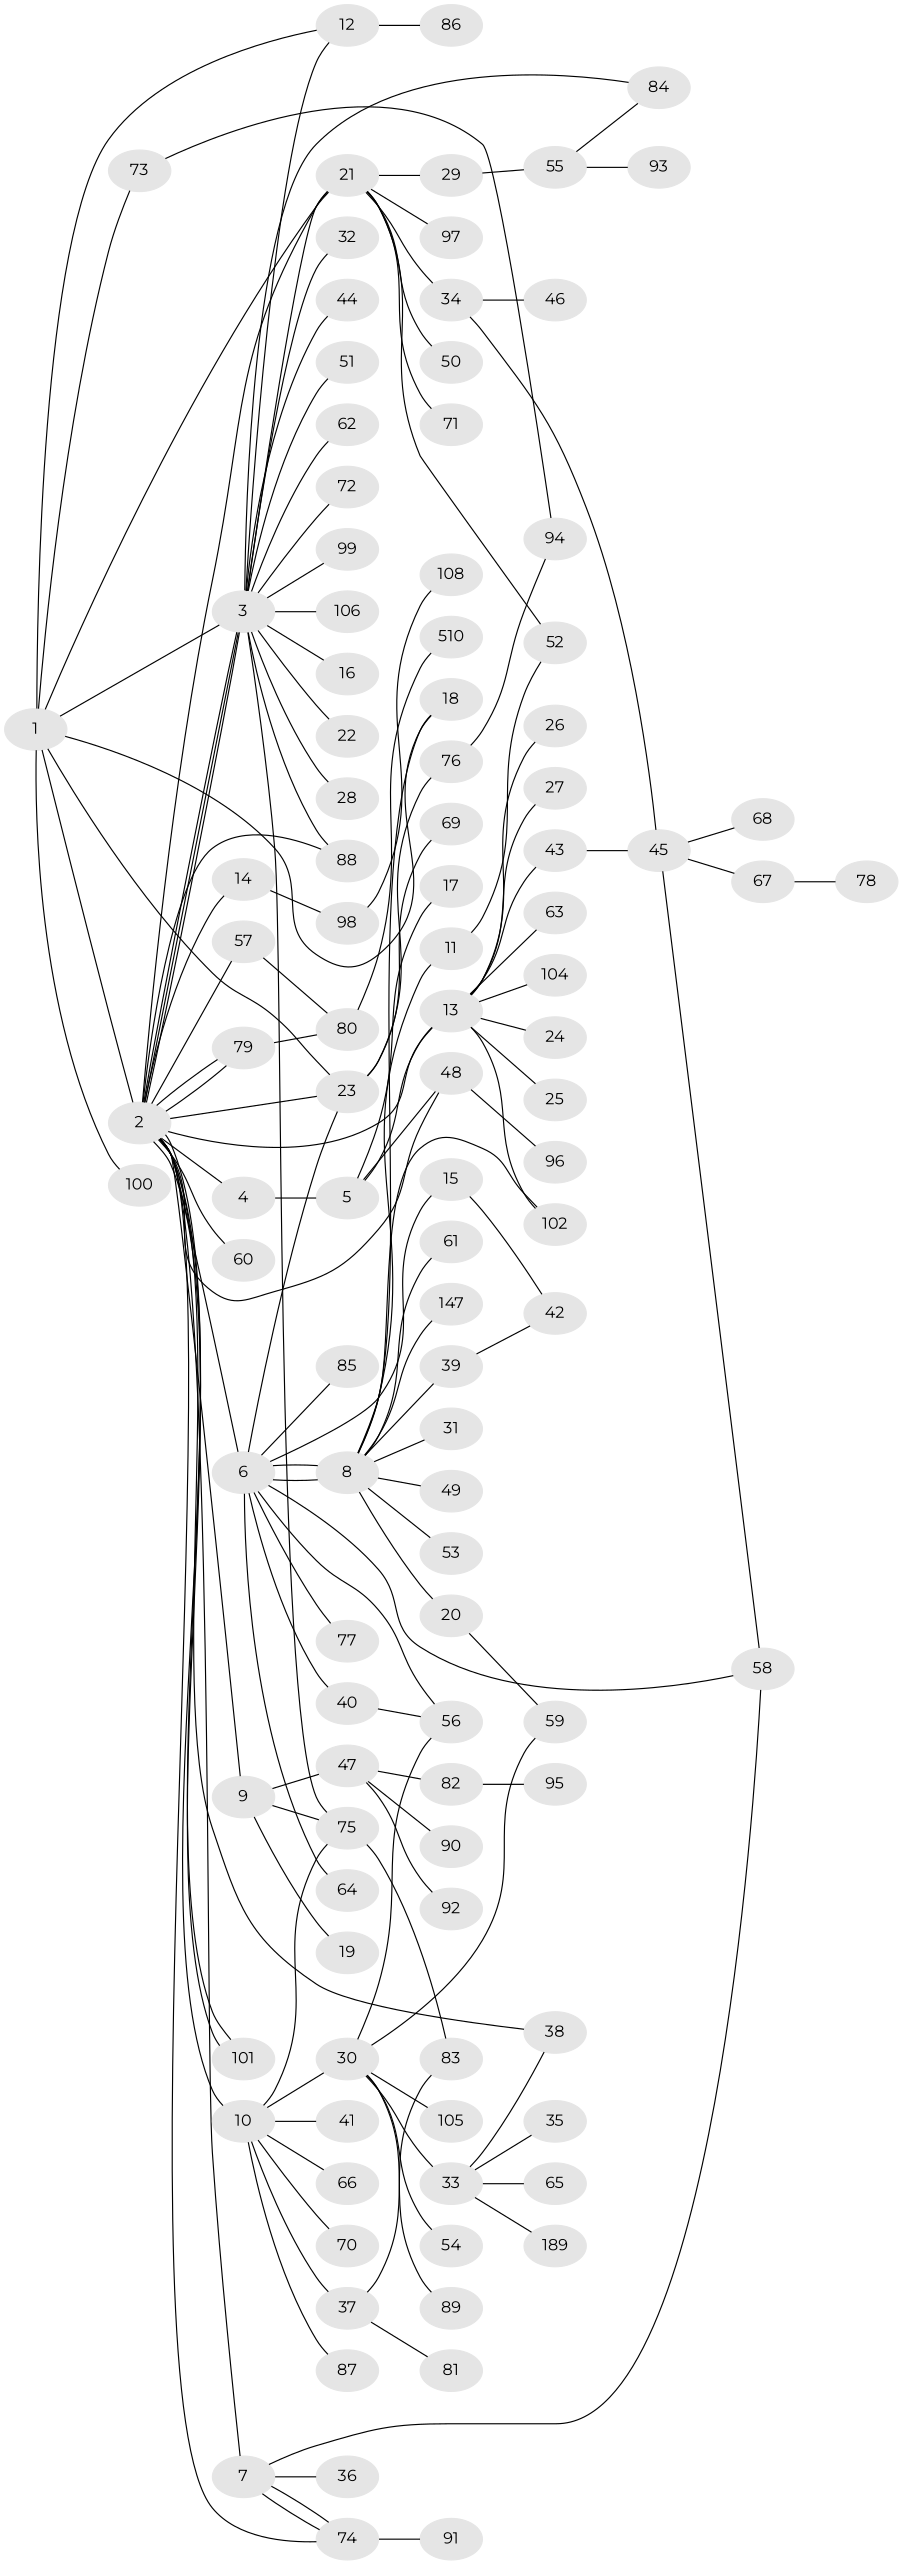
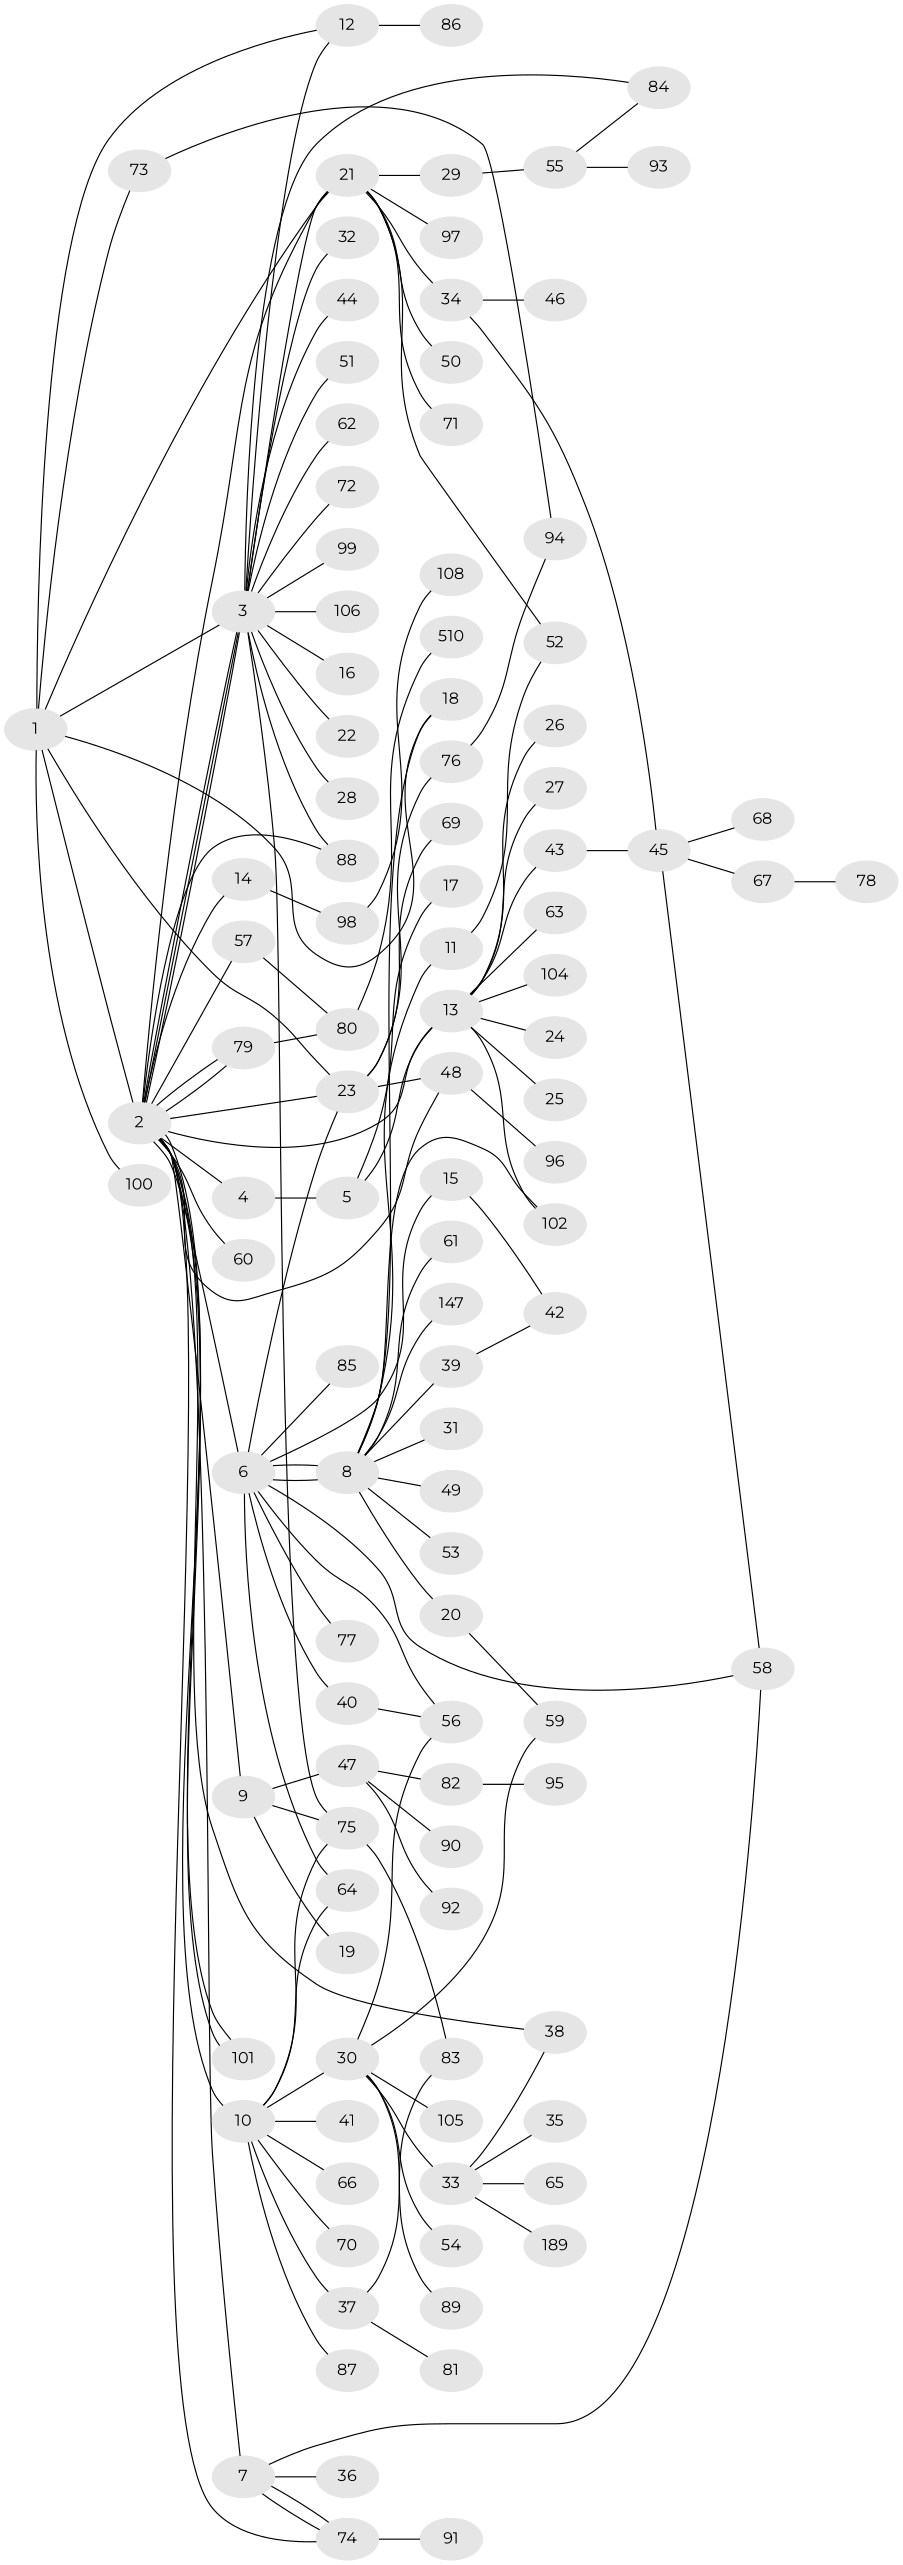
(399, 1136) -> (399, 1083)
none -> (303, 1953)
